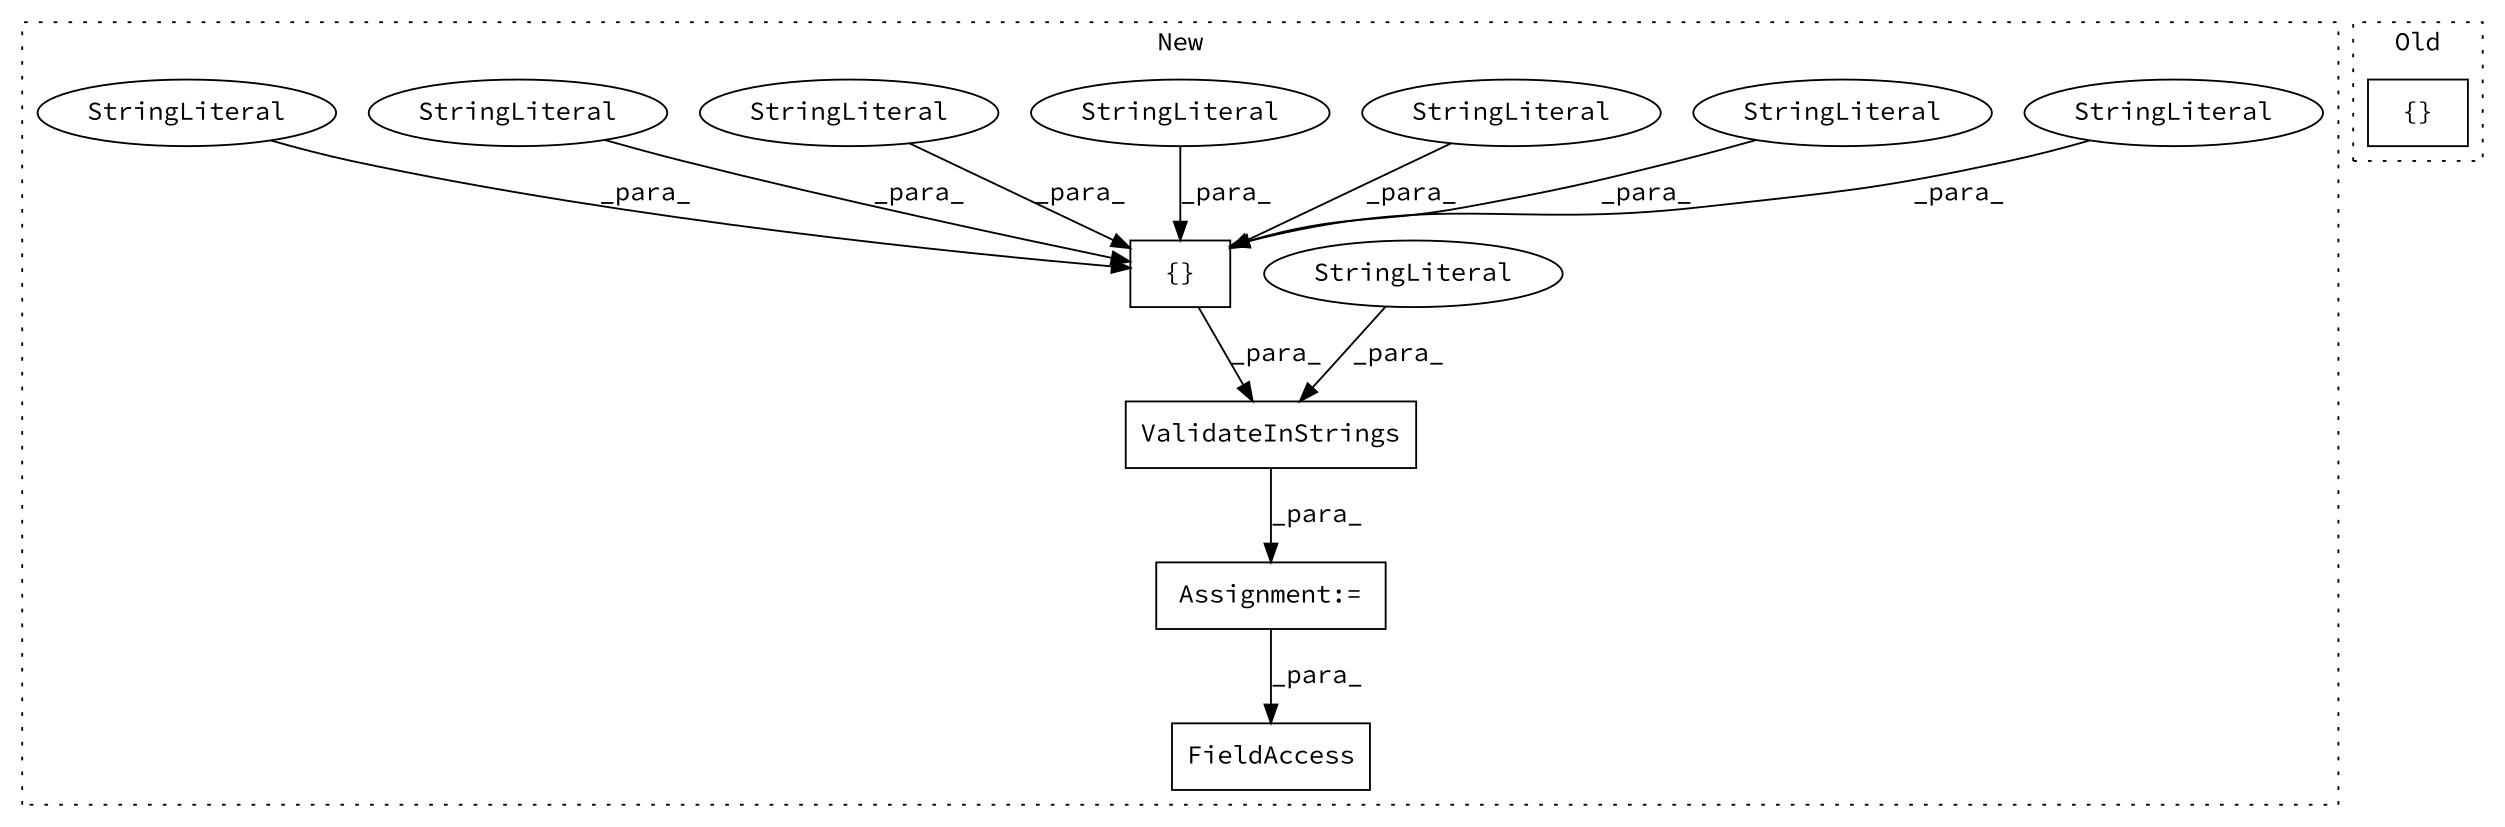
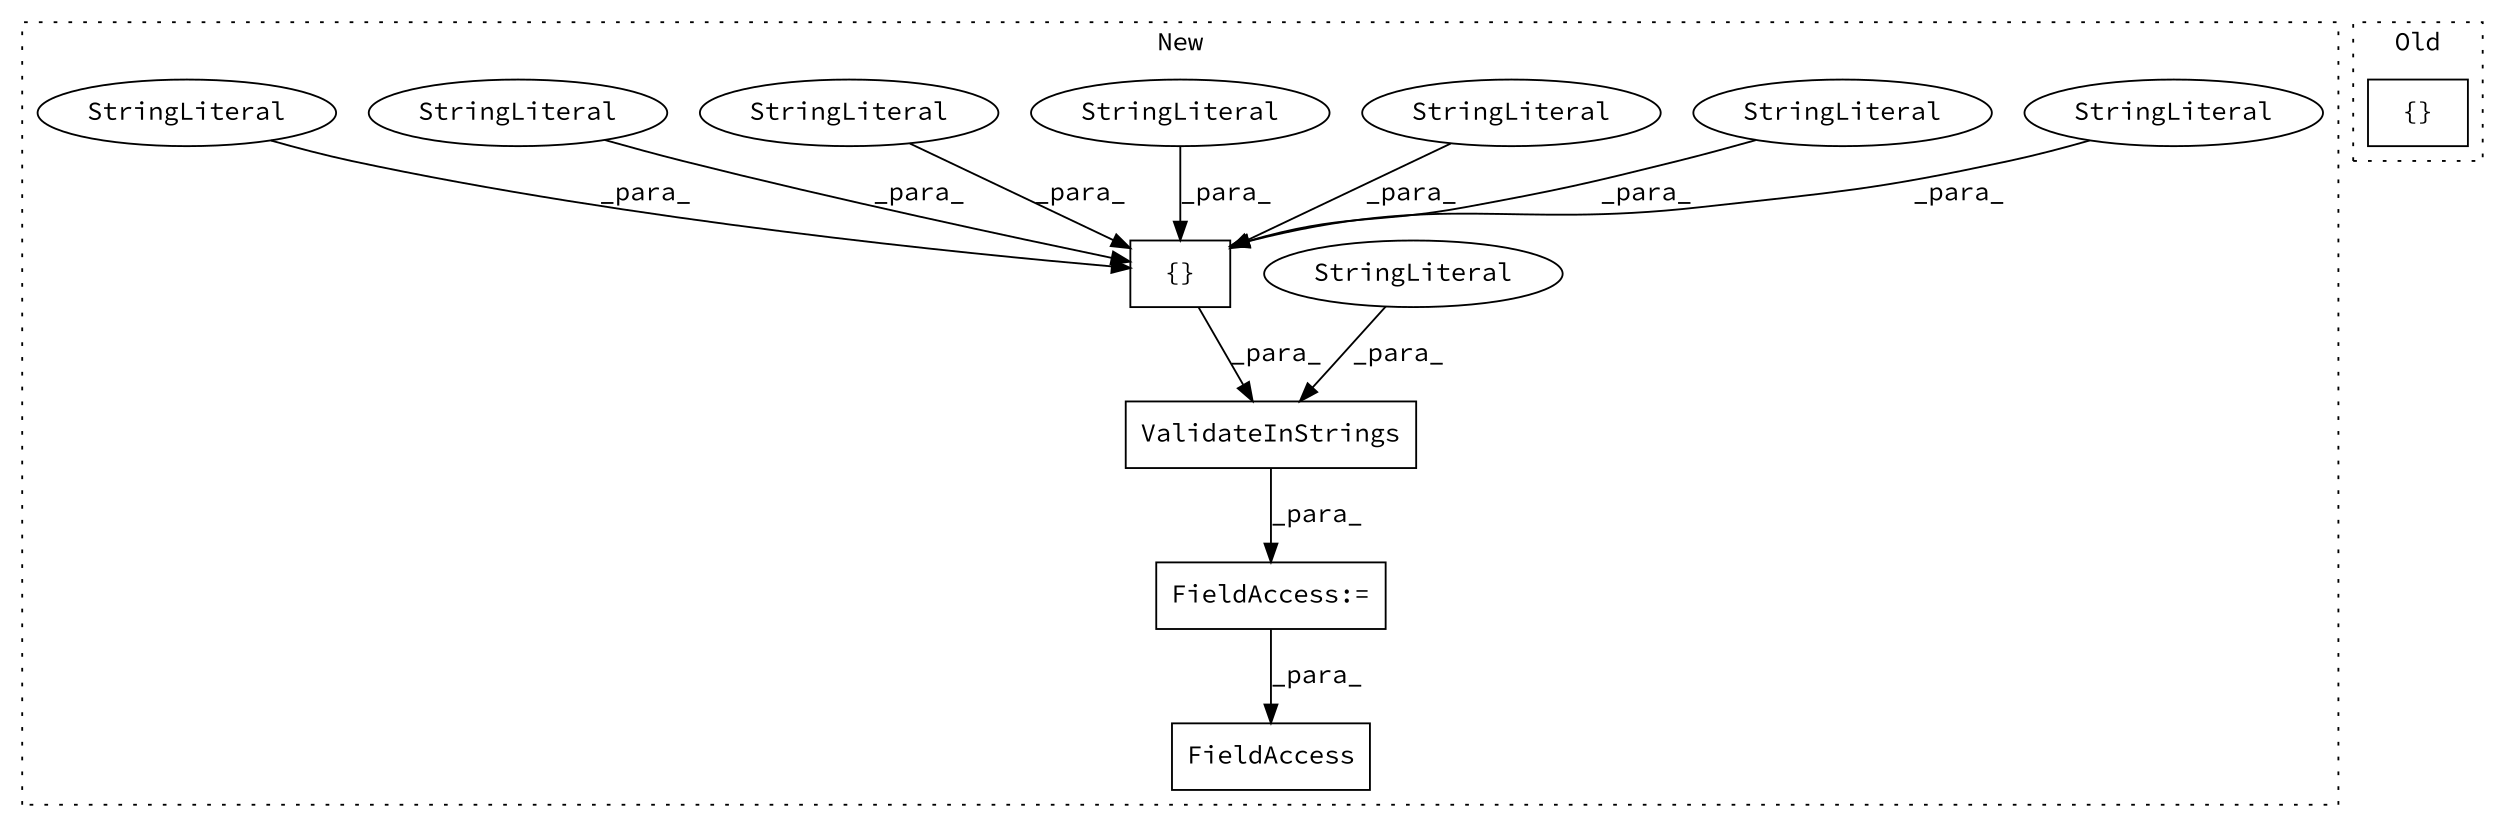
(1271, 596) -> (1271, 596)
